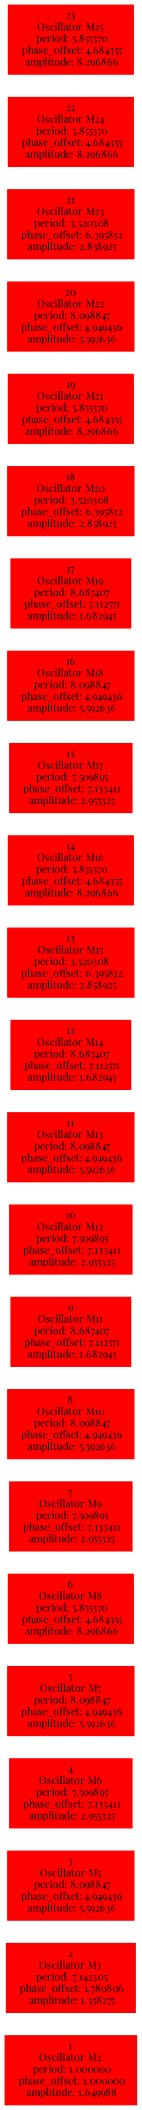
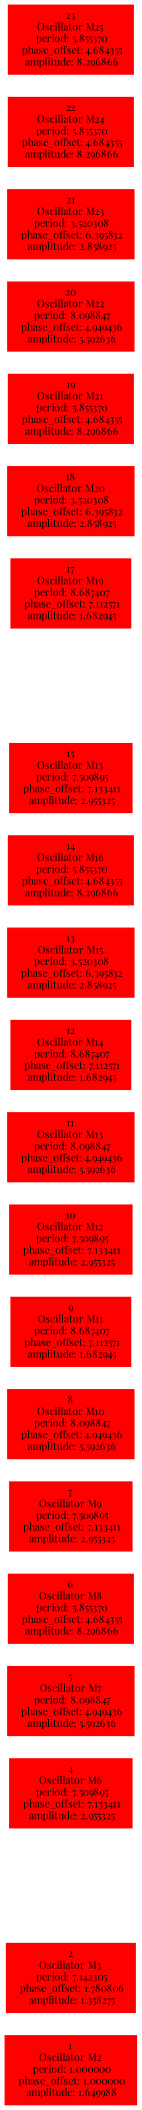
(71, 686) -> none
(71, 766) -> (71, 766)
(71, 1886) -> none
